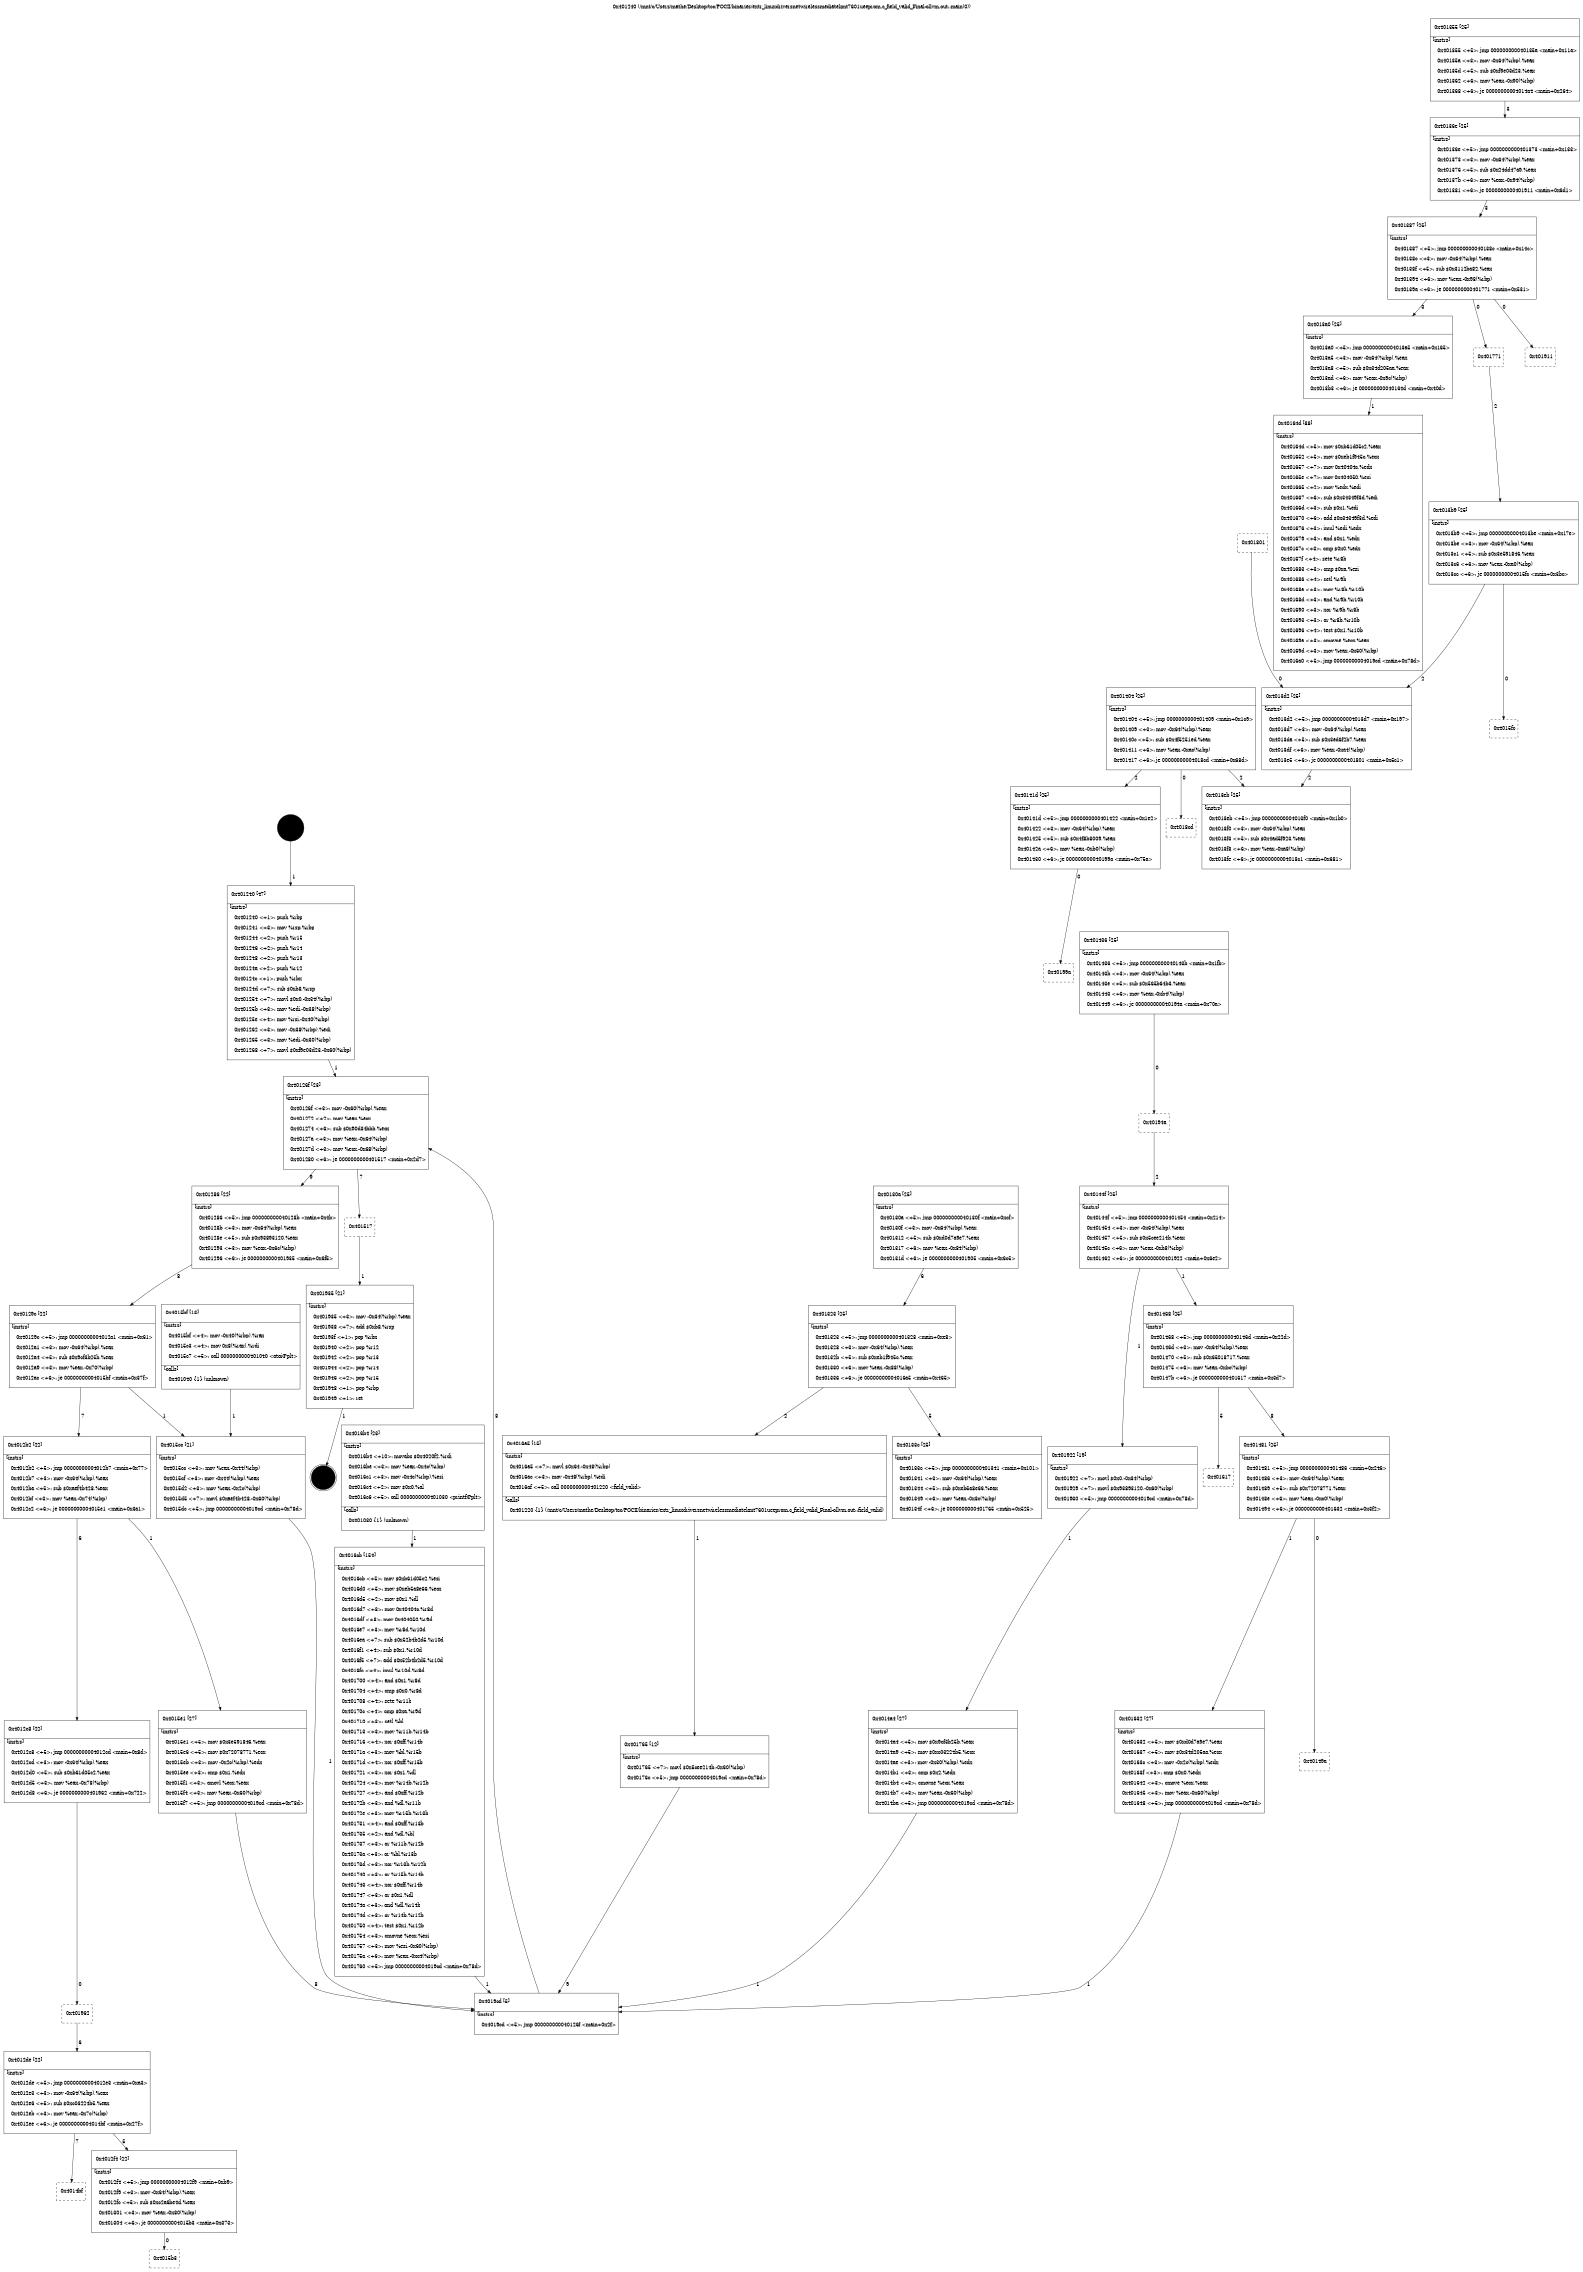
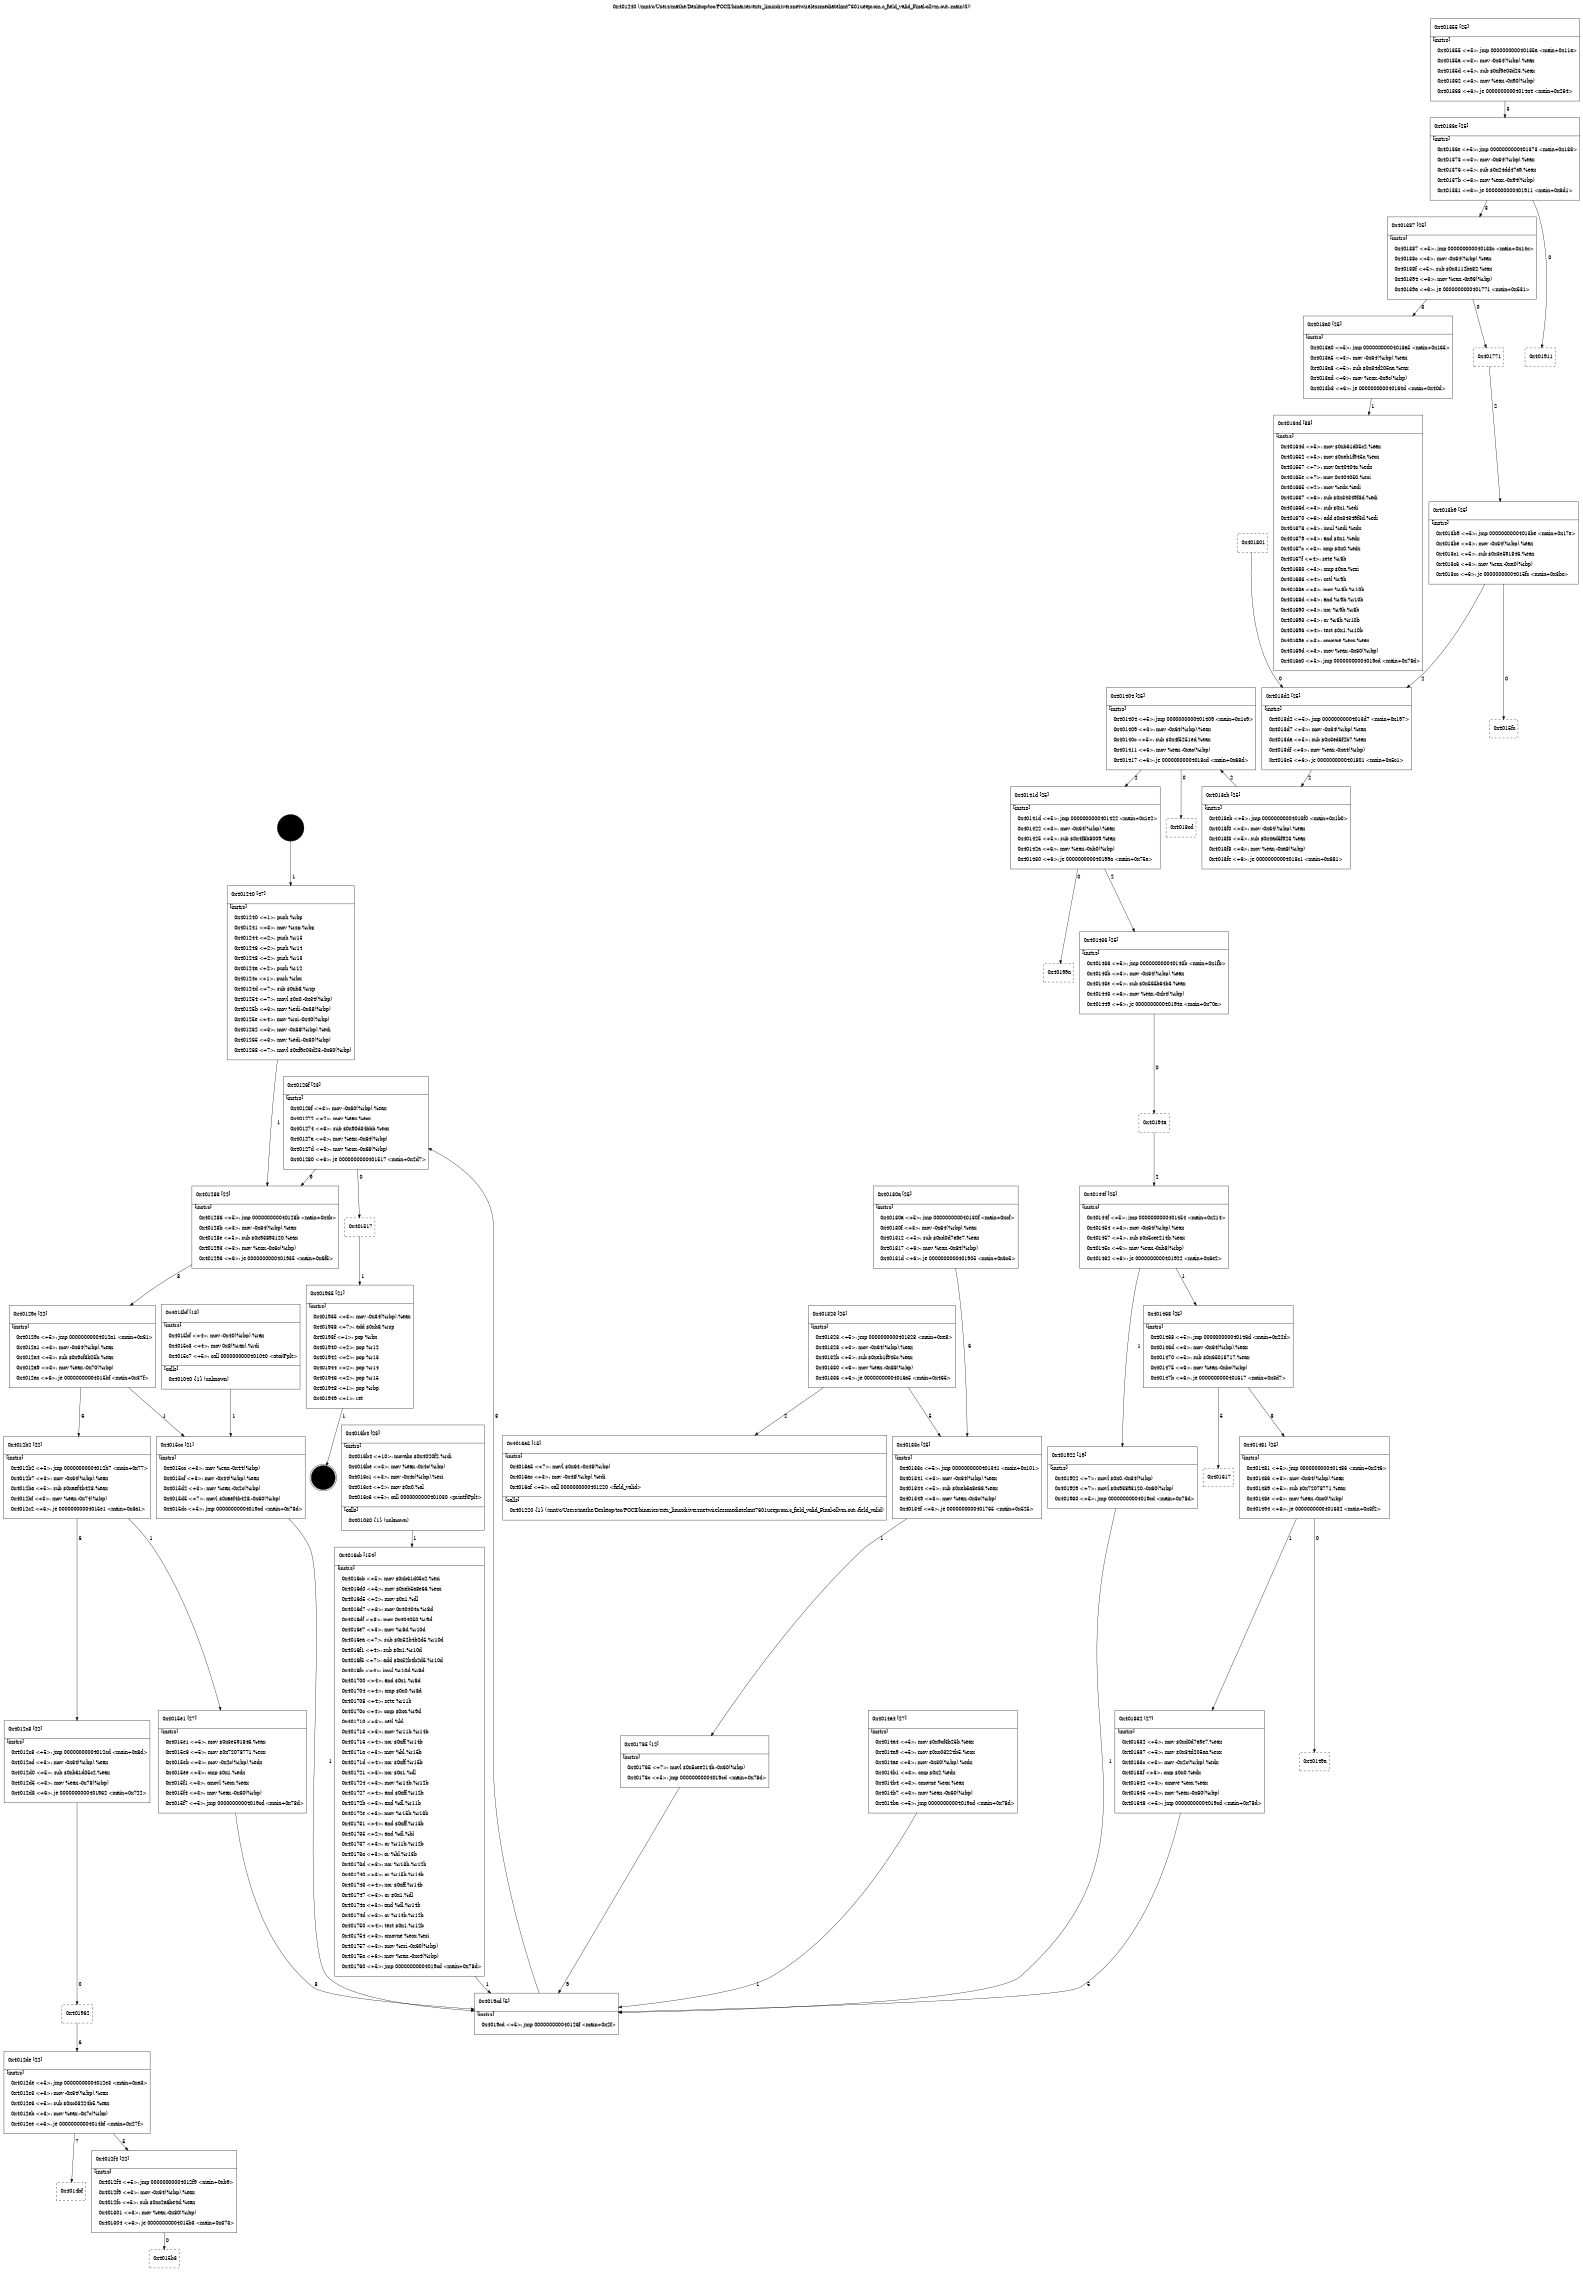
(1513, 322) -> (1547, 272)
(1235, 777) -> (1230, 780)
none -> (1119, 899)
(331, 1067) -> (271, 1121)
(360, 1178) -> (360, 1178)
(915, 1285) -> (964, 1351)
(82, 1417) -> (82, 1417)
(1022, 1604) -> (1052, 1942)
(695, 1626) -> (800, 1617)
(1088, 1985) -> (1088, 1985)
